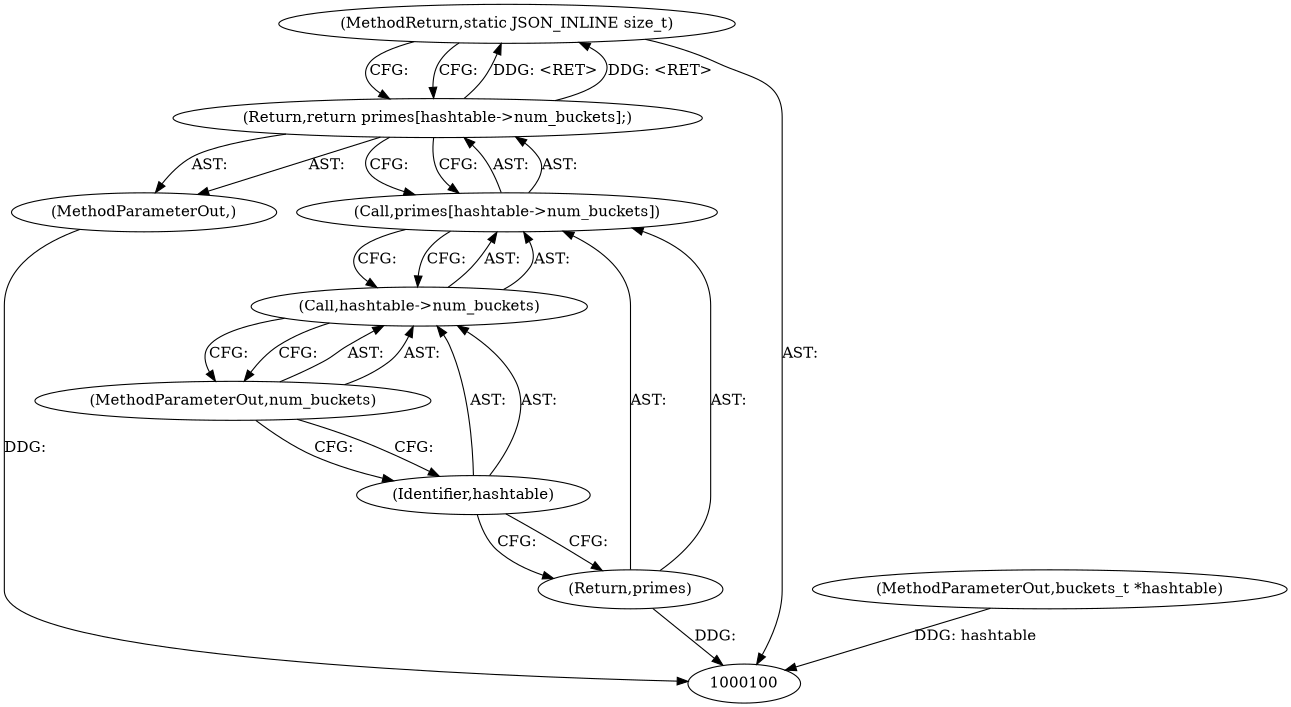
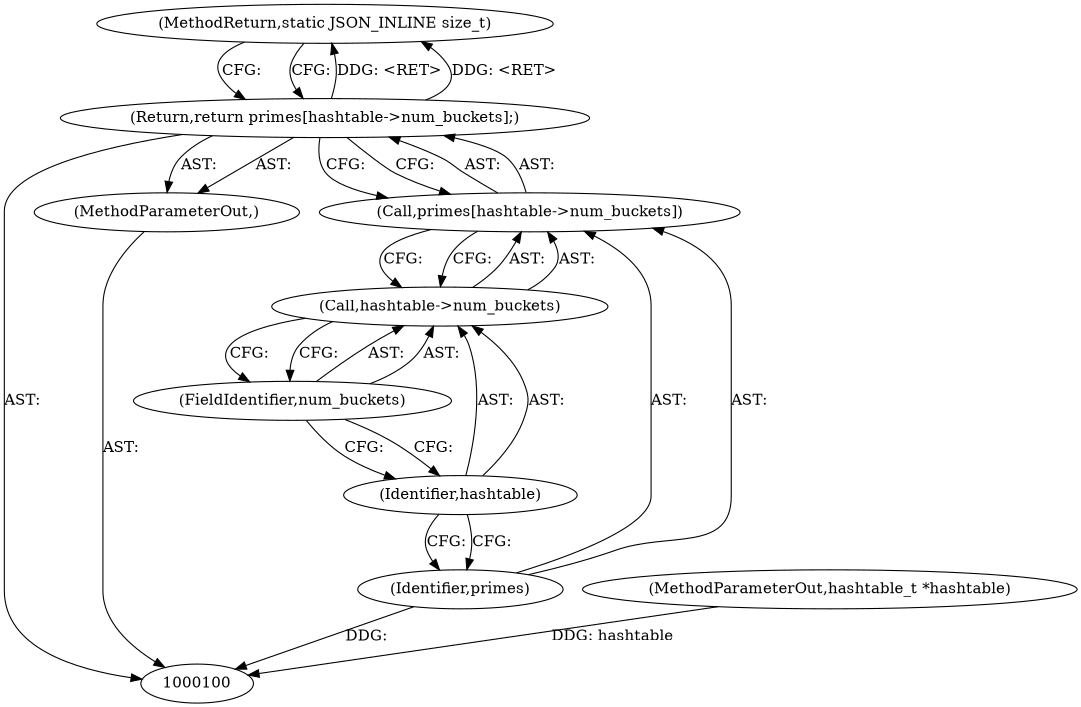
(782, 304) -> (4, 383)
(233, 401) -> (292, 401)
(28, 448) -> (123, 448)
(630, 589) -> (460, 589)
(1050, 589) -> (830, 589)
